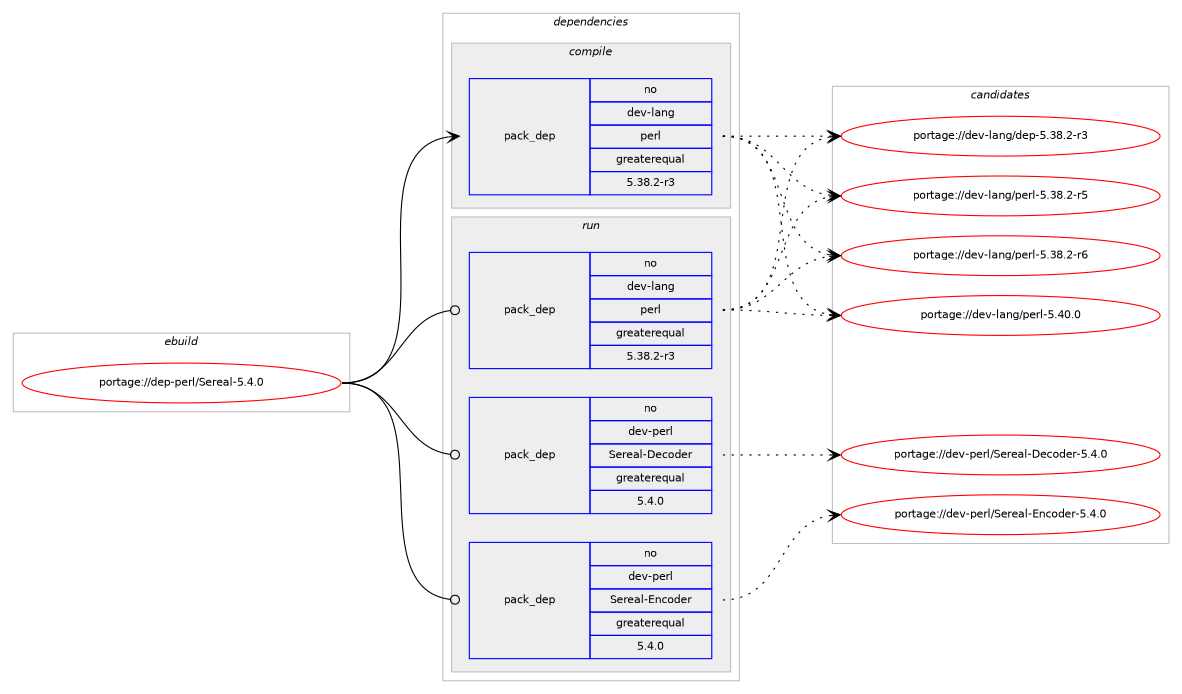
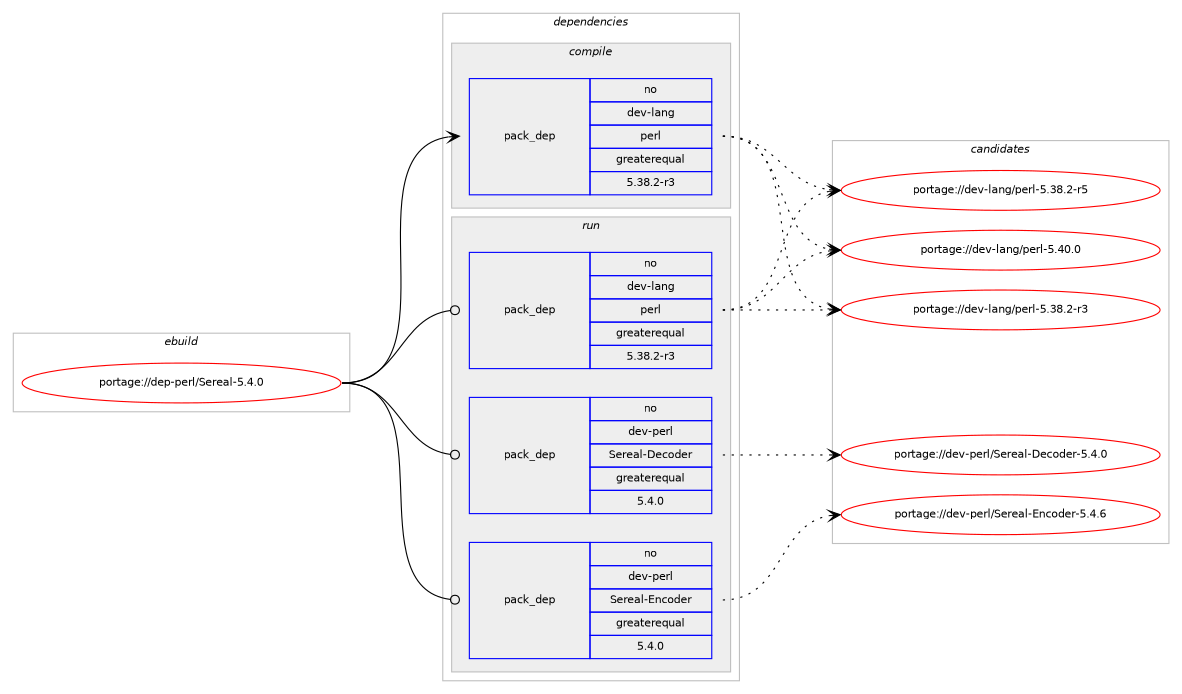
(1001, 136) -> (1001, 310)
(1001, 256) -> none
(1001, 515) -> (1001, 515)
